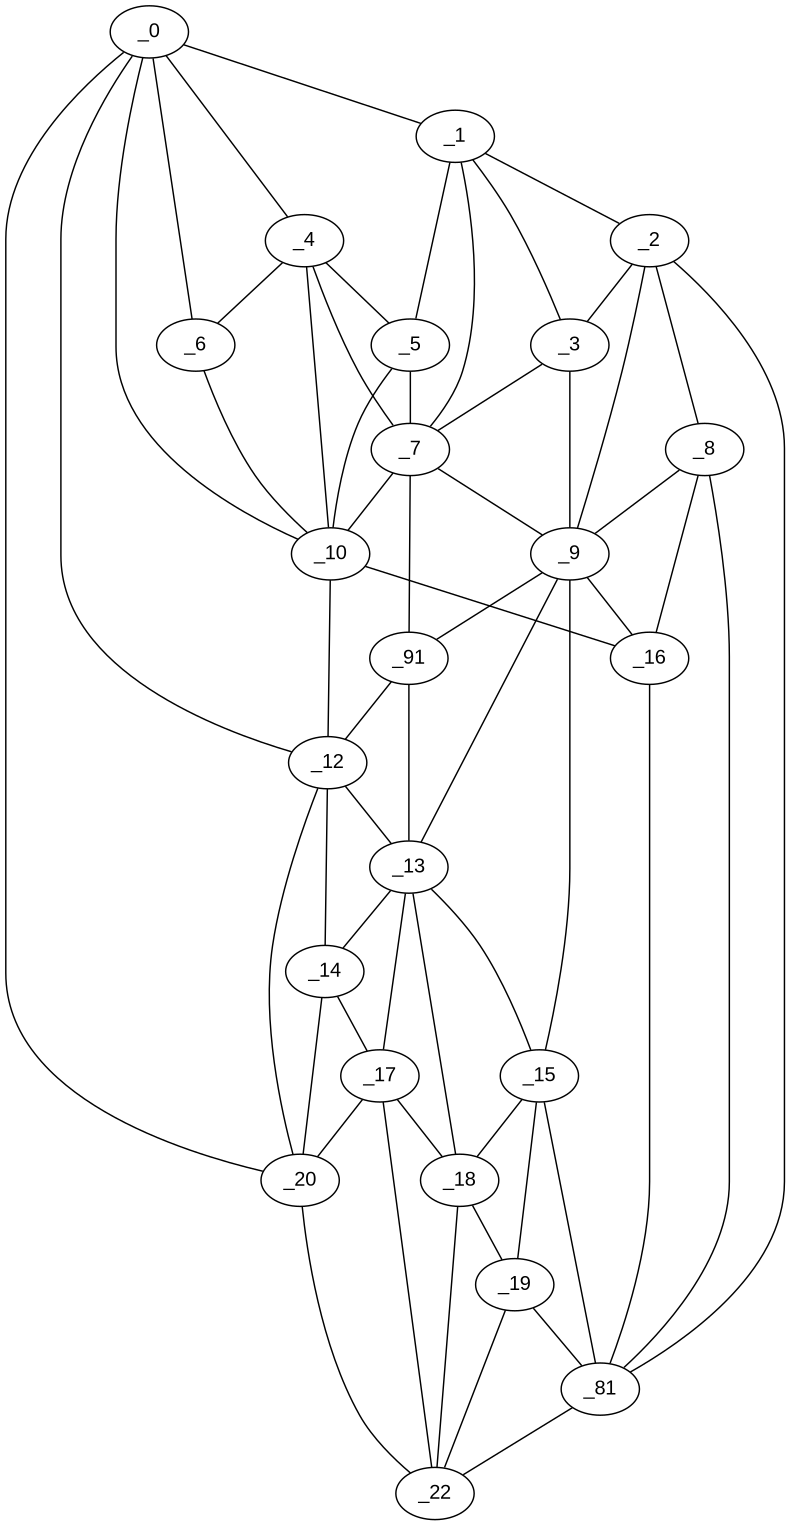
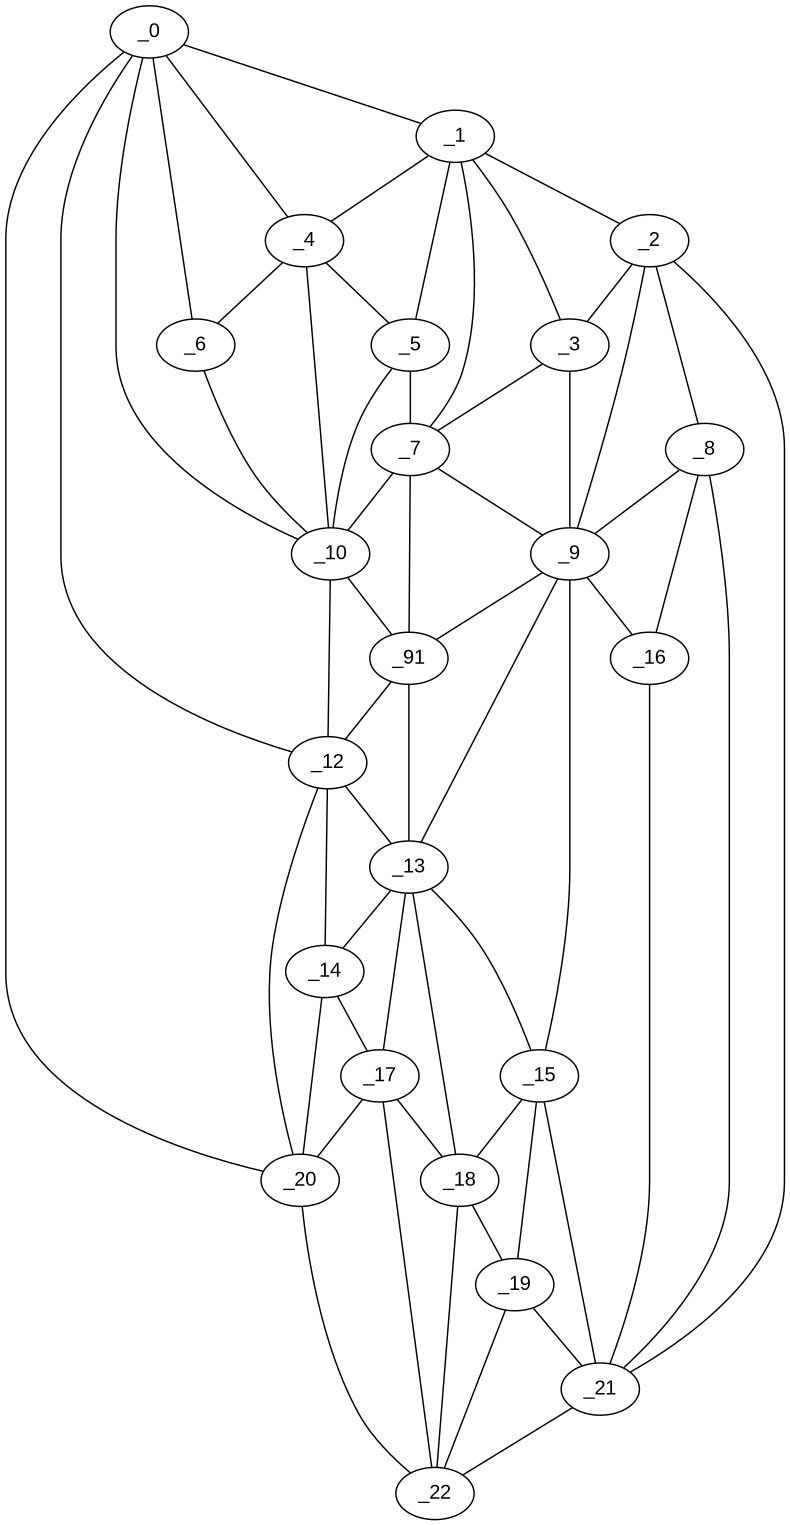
(347, 349) -> (380, 189)
(478, 602) -> (370, 606)
(600, 1389) -> (600, 1389)
